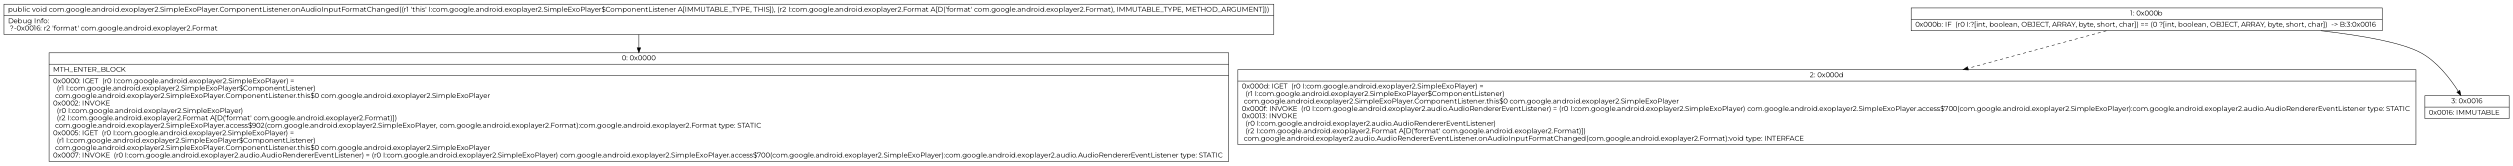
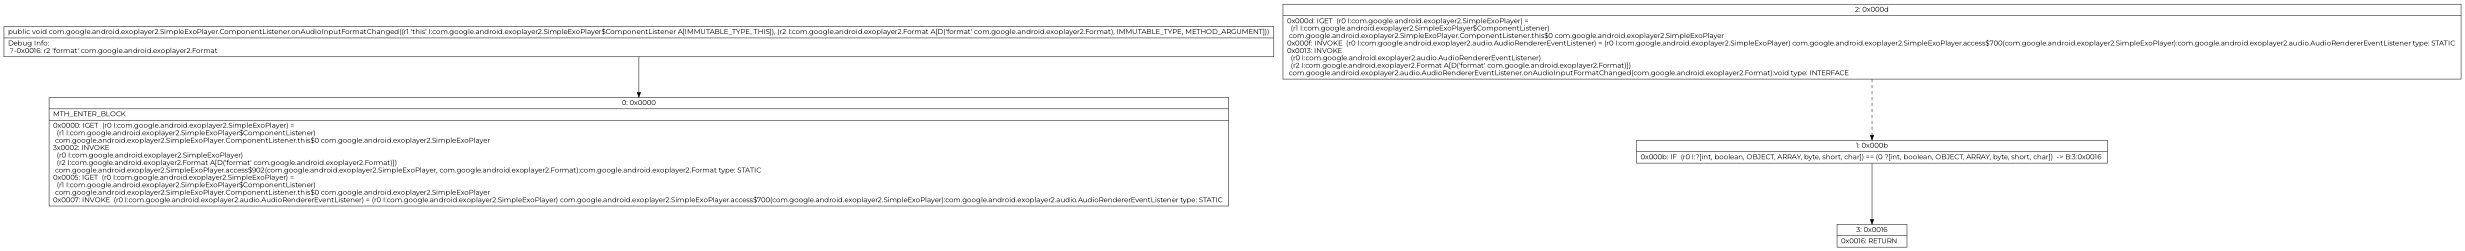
(2037, 50) -> (1872, 107)
(84, 103) -> (83, 148)
(2467, 113) -> (1872, 241)
